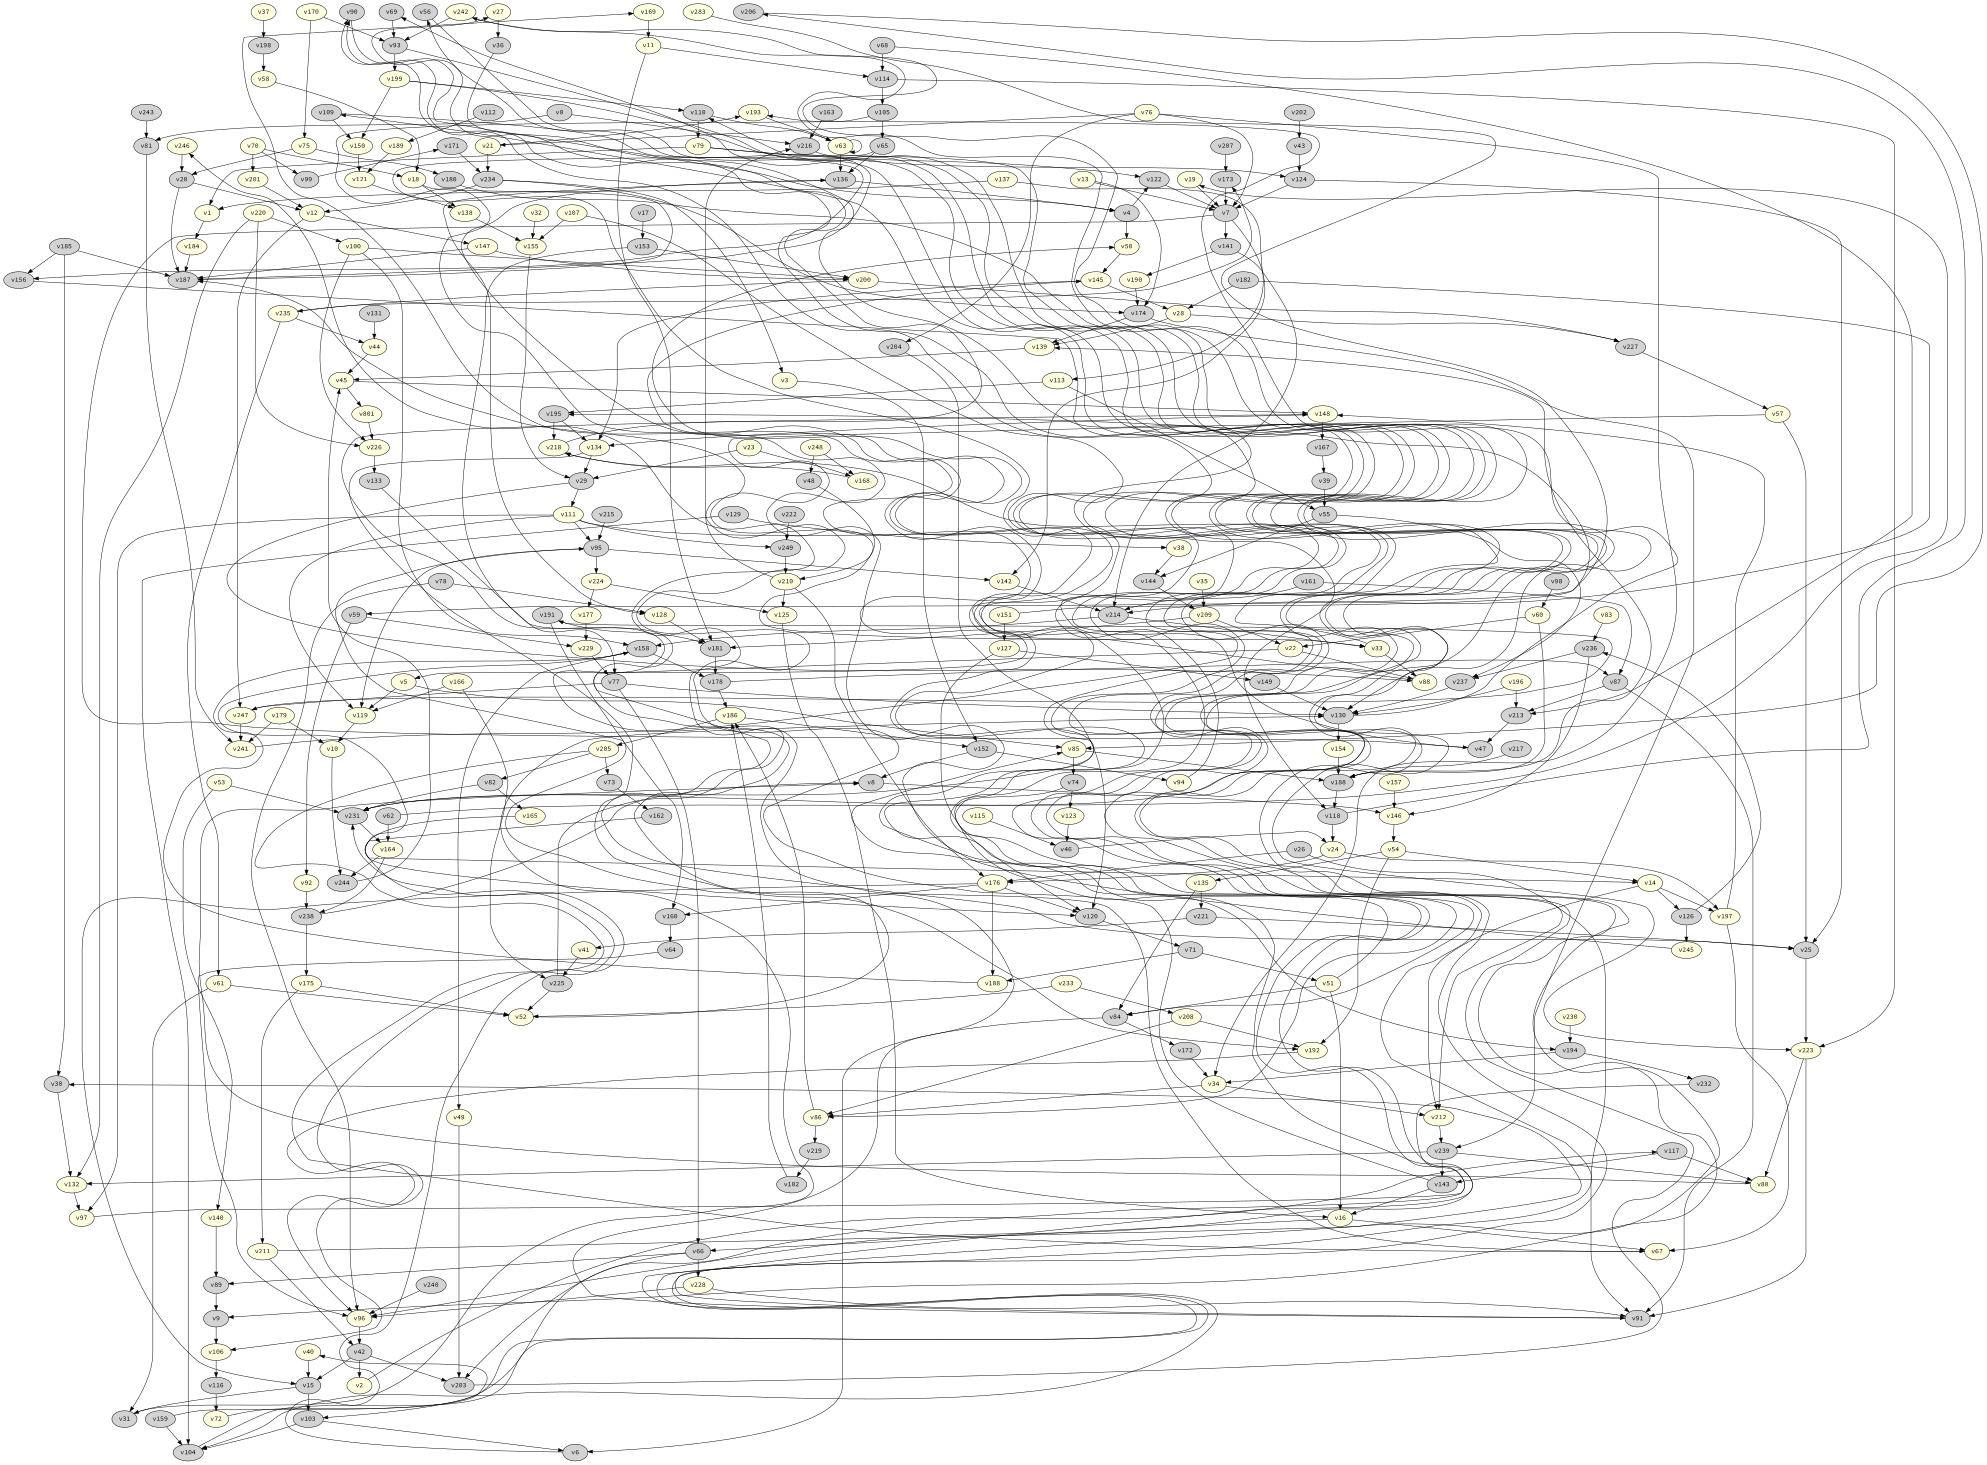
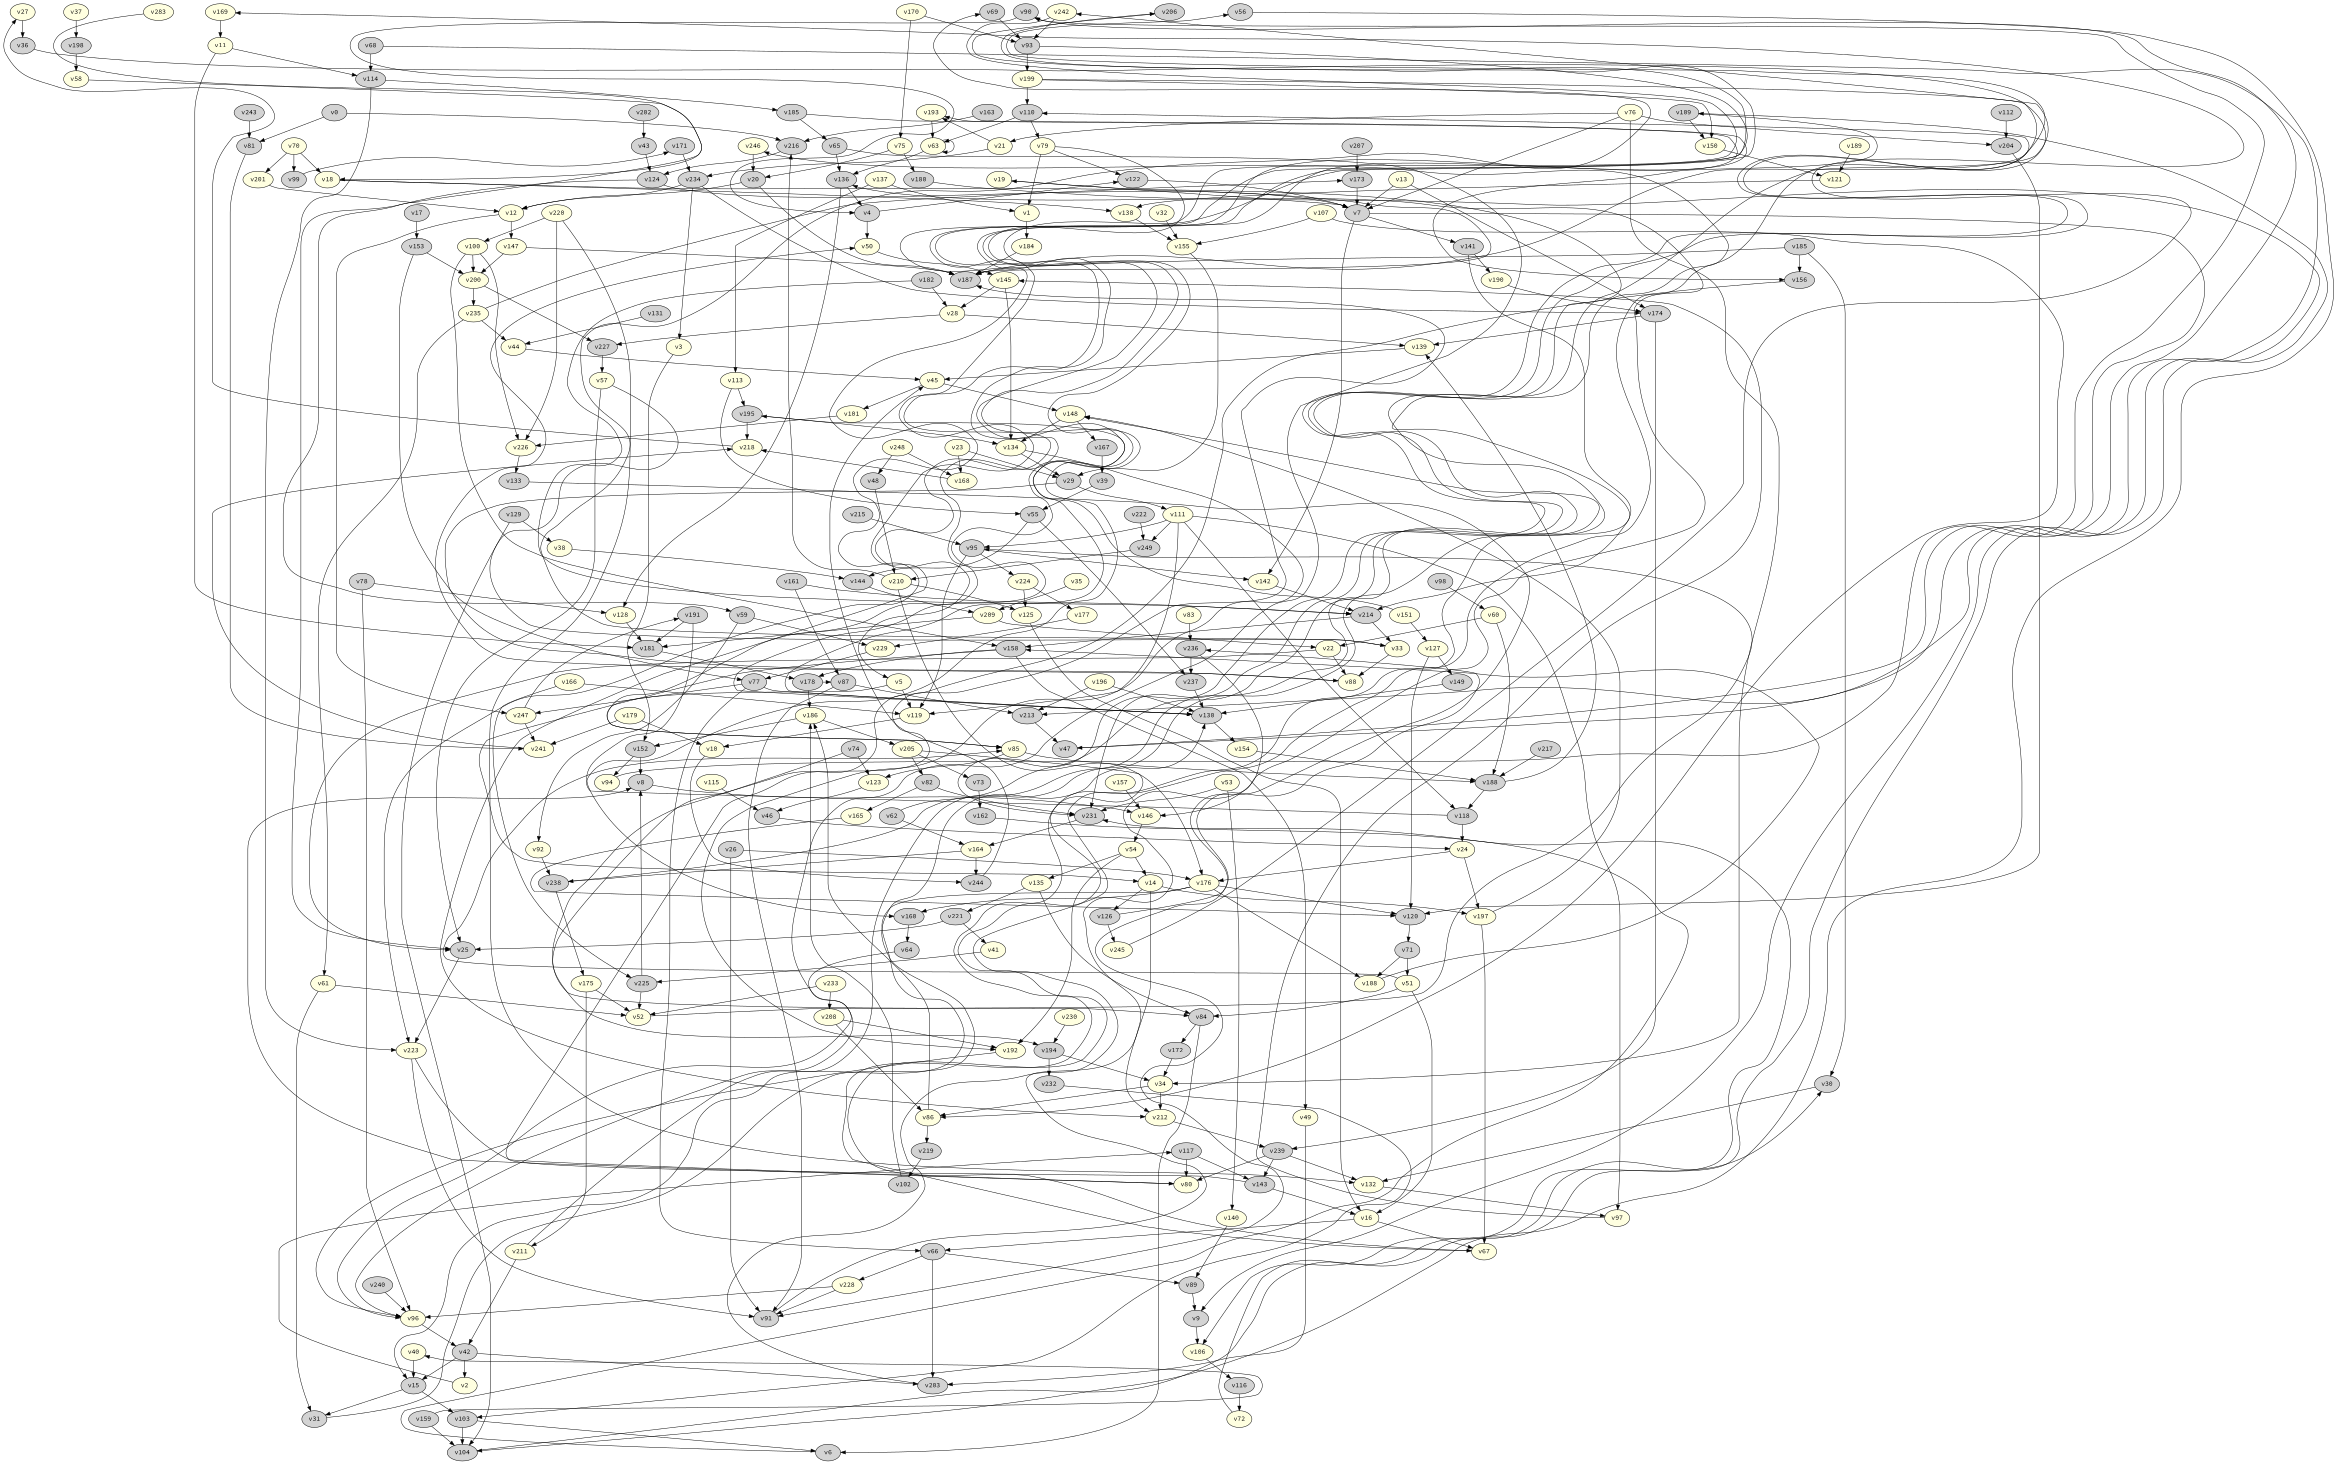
(435, 132) -> (2006, 127)
(367, 414) -> (852, 414)
(1073, 762) -> (947, 766)
